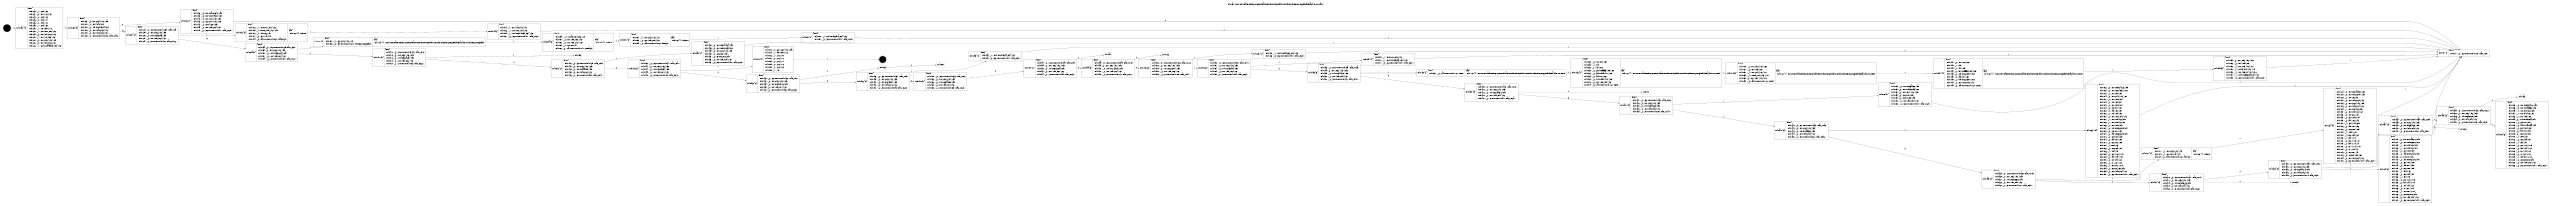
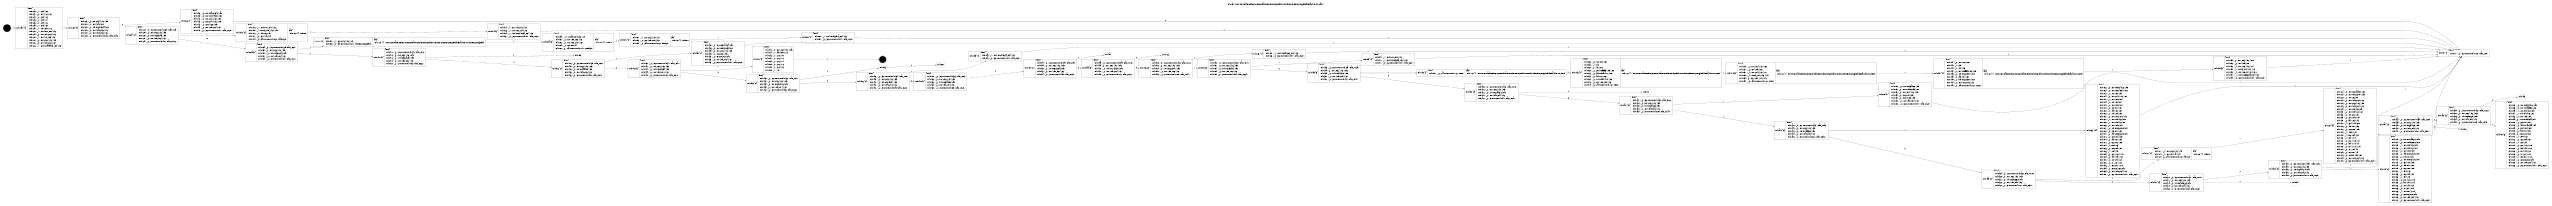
(122, 32) -> none
